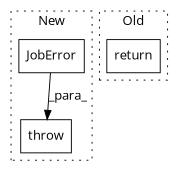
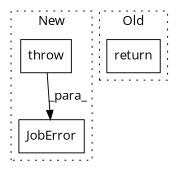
(49, 92) -> (48, 92)
